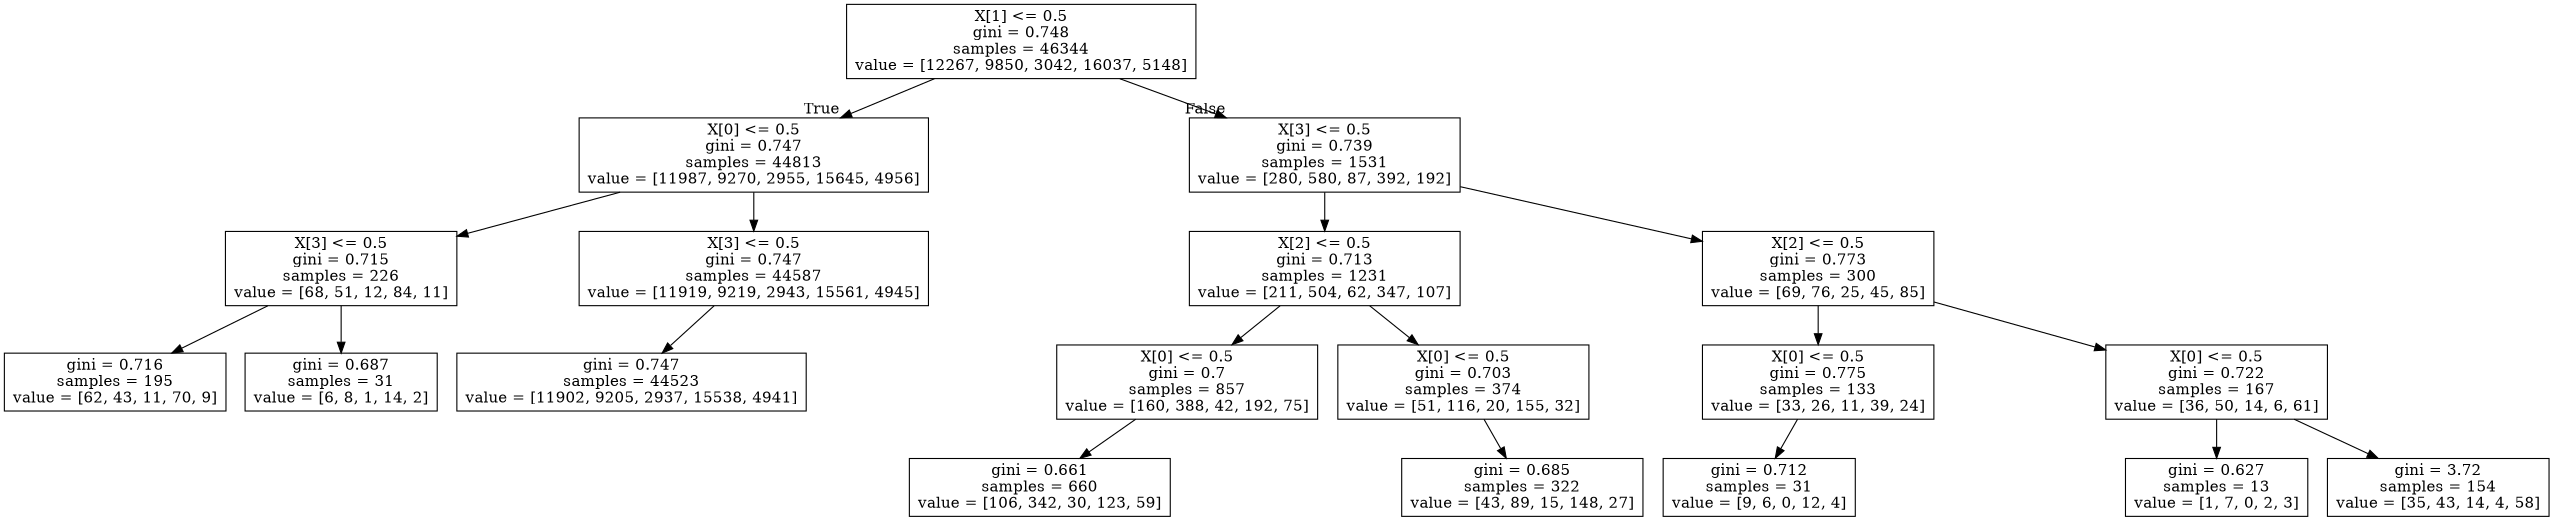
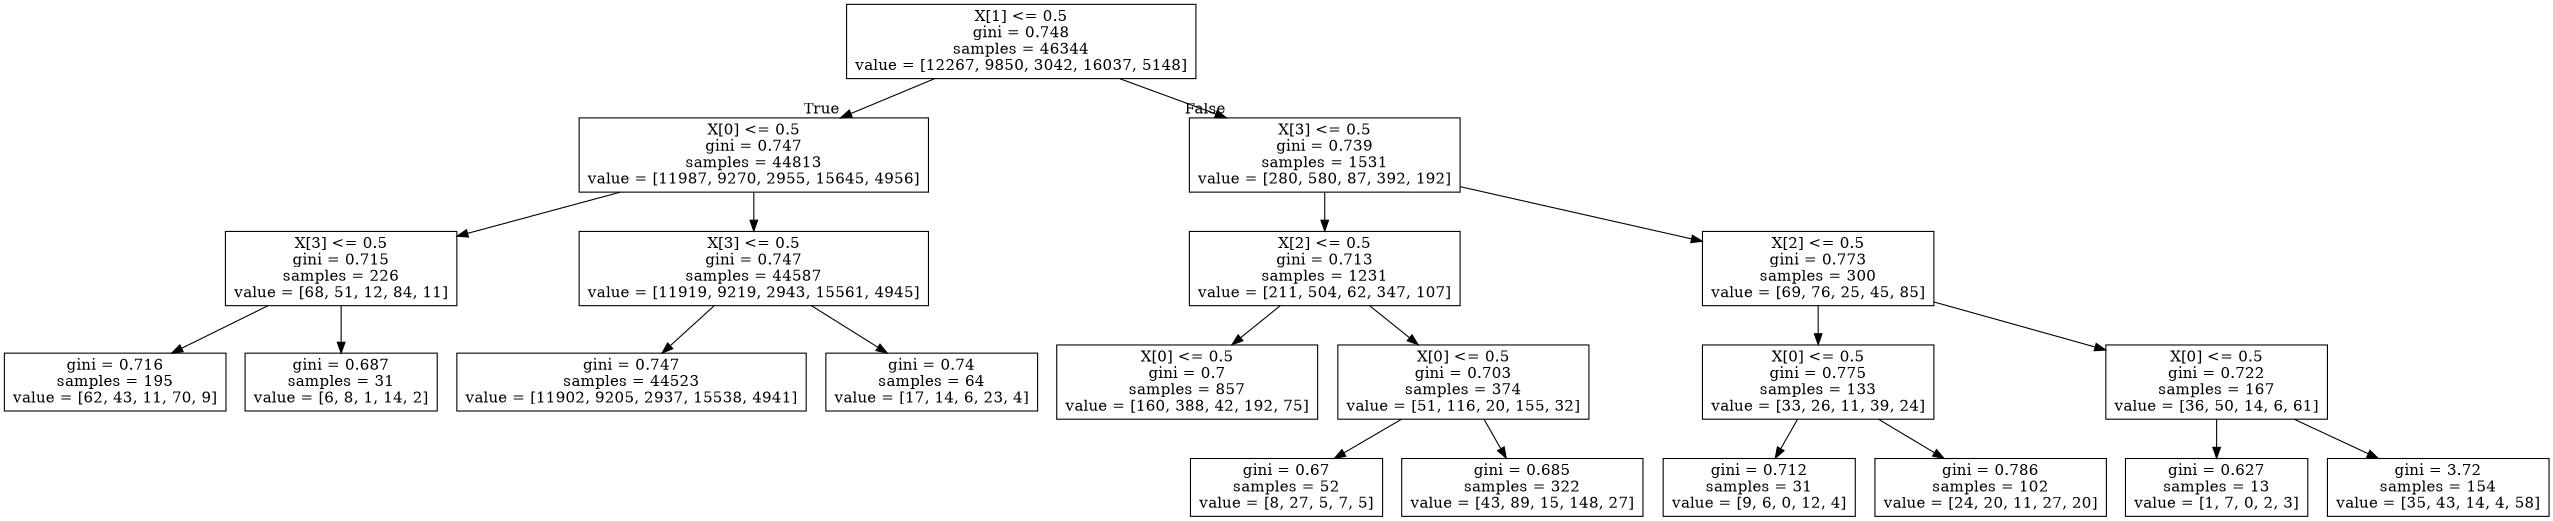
none -> (932, 382)
(1040, 487) -> none
none -> (1287, 487)
none -> (1991, 487)
